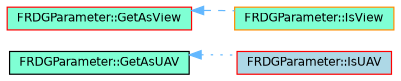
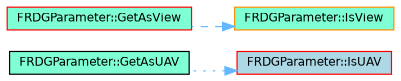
(219, 11) -> (207, 27)
(219, 55) -> (207, 71)
